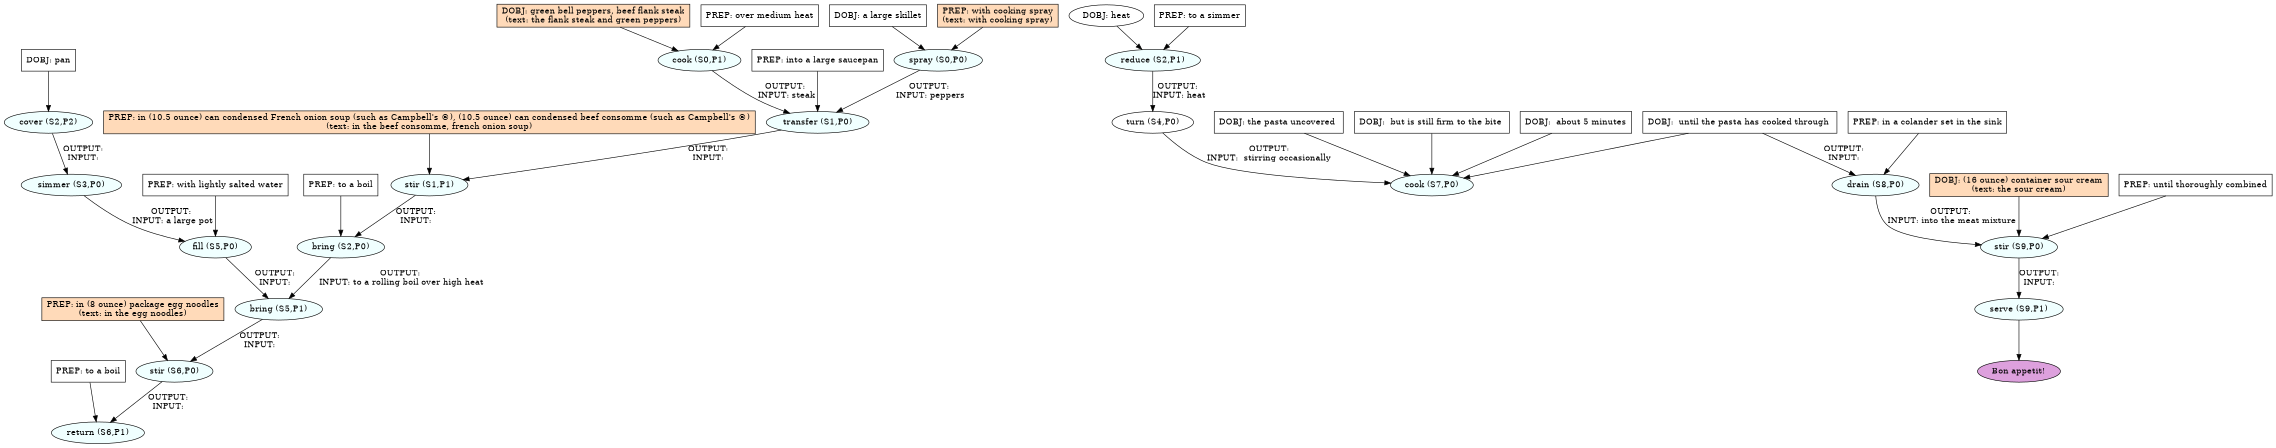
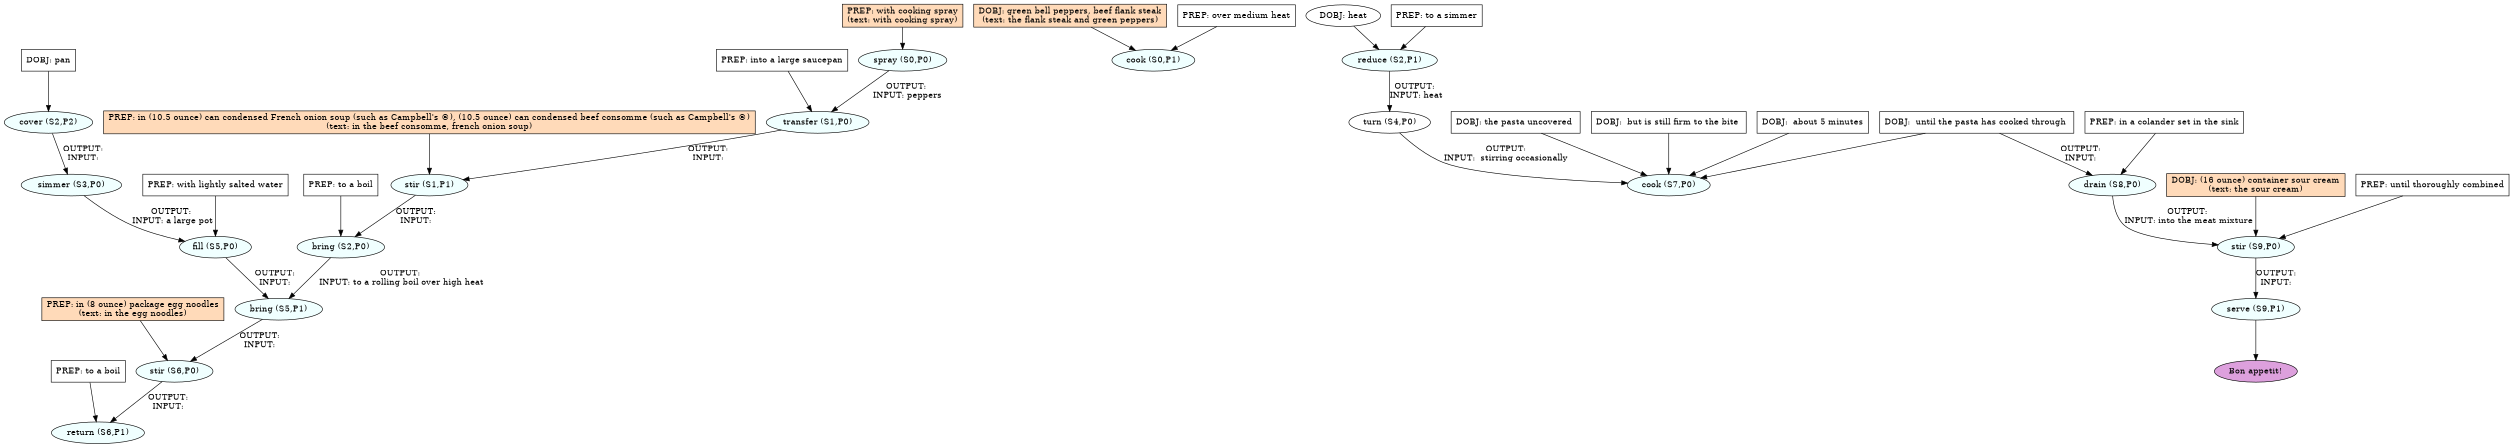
(878, 16) -> none
(746, 94) -> none
